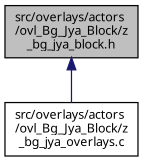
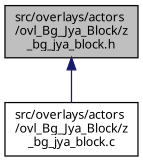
(71, 129) -> (71, 129)
